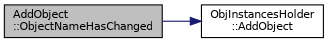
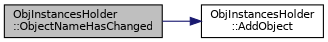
(83, 21) -> (83, 21)
